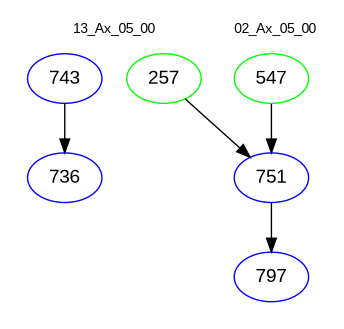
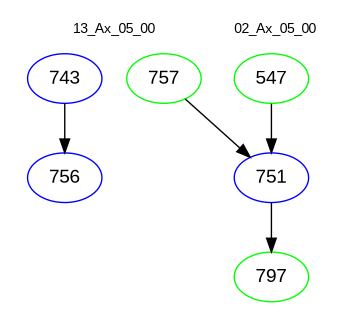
(164, 79) -> (164, 79)
(65, 178) -> (65, 178)
(271, 277) -> (271, 277)
